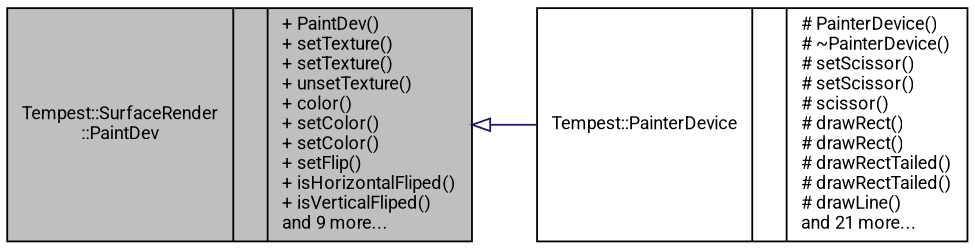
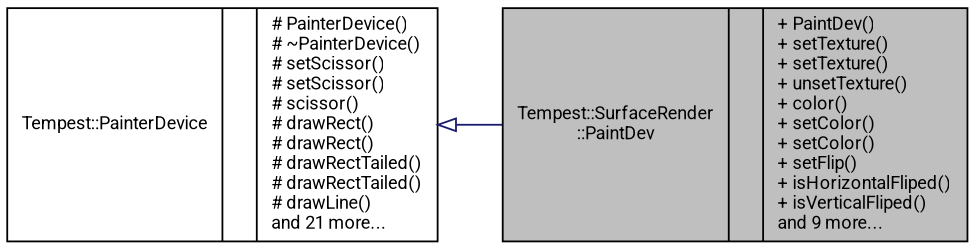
(514, 125) -> (479, 125)
